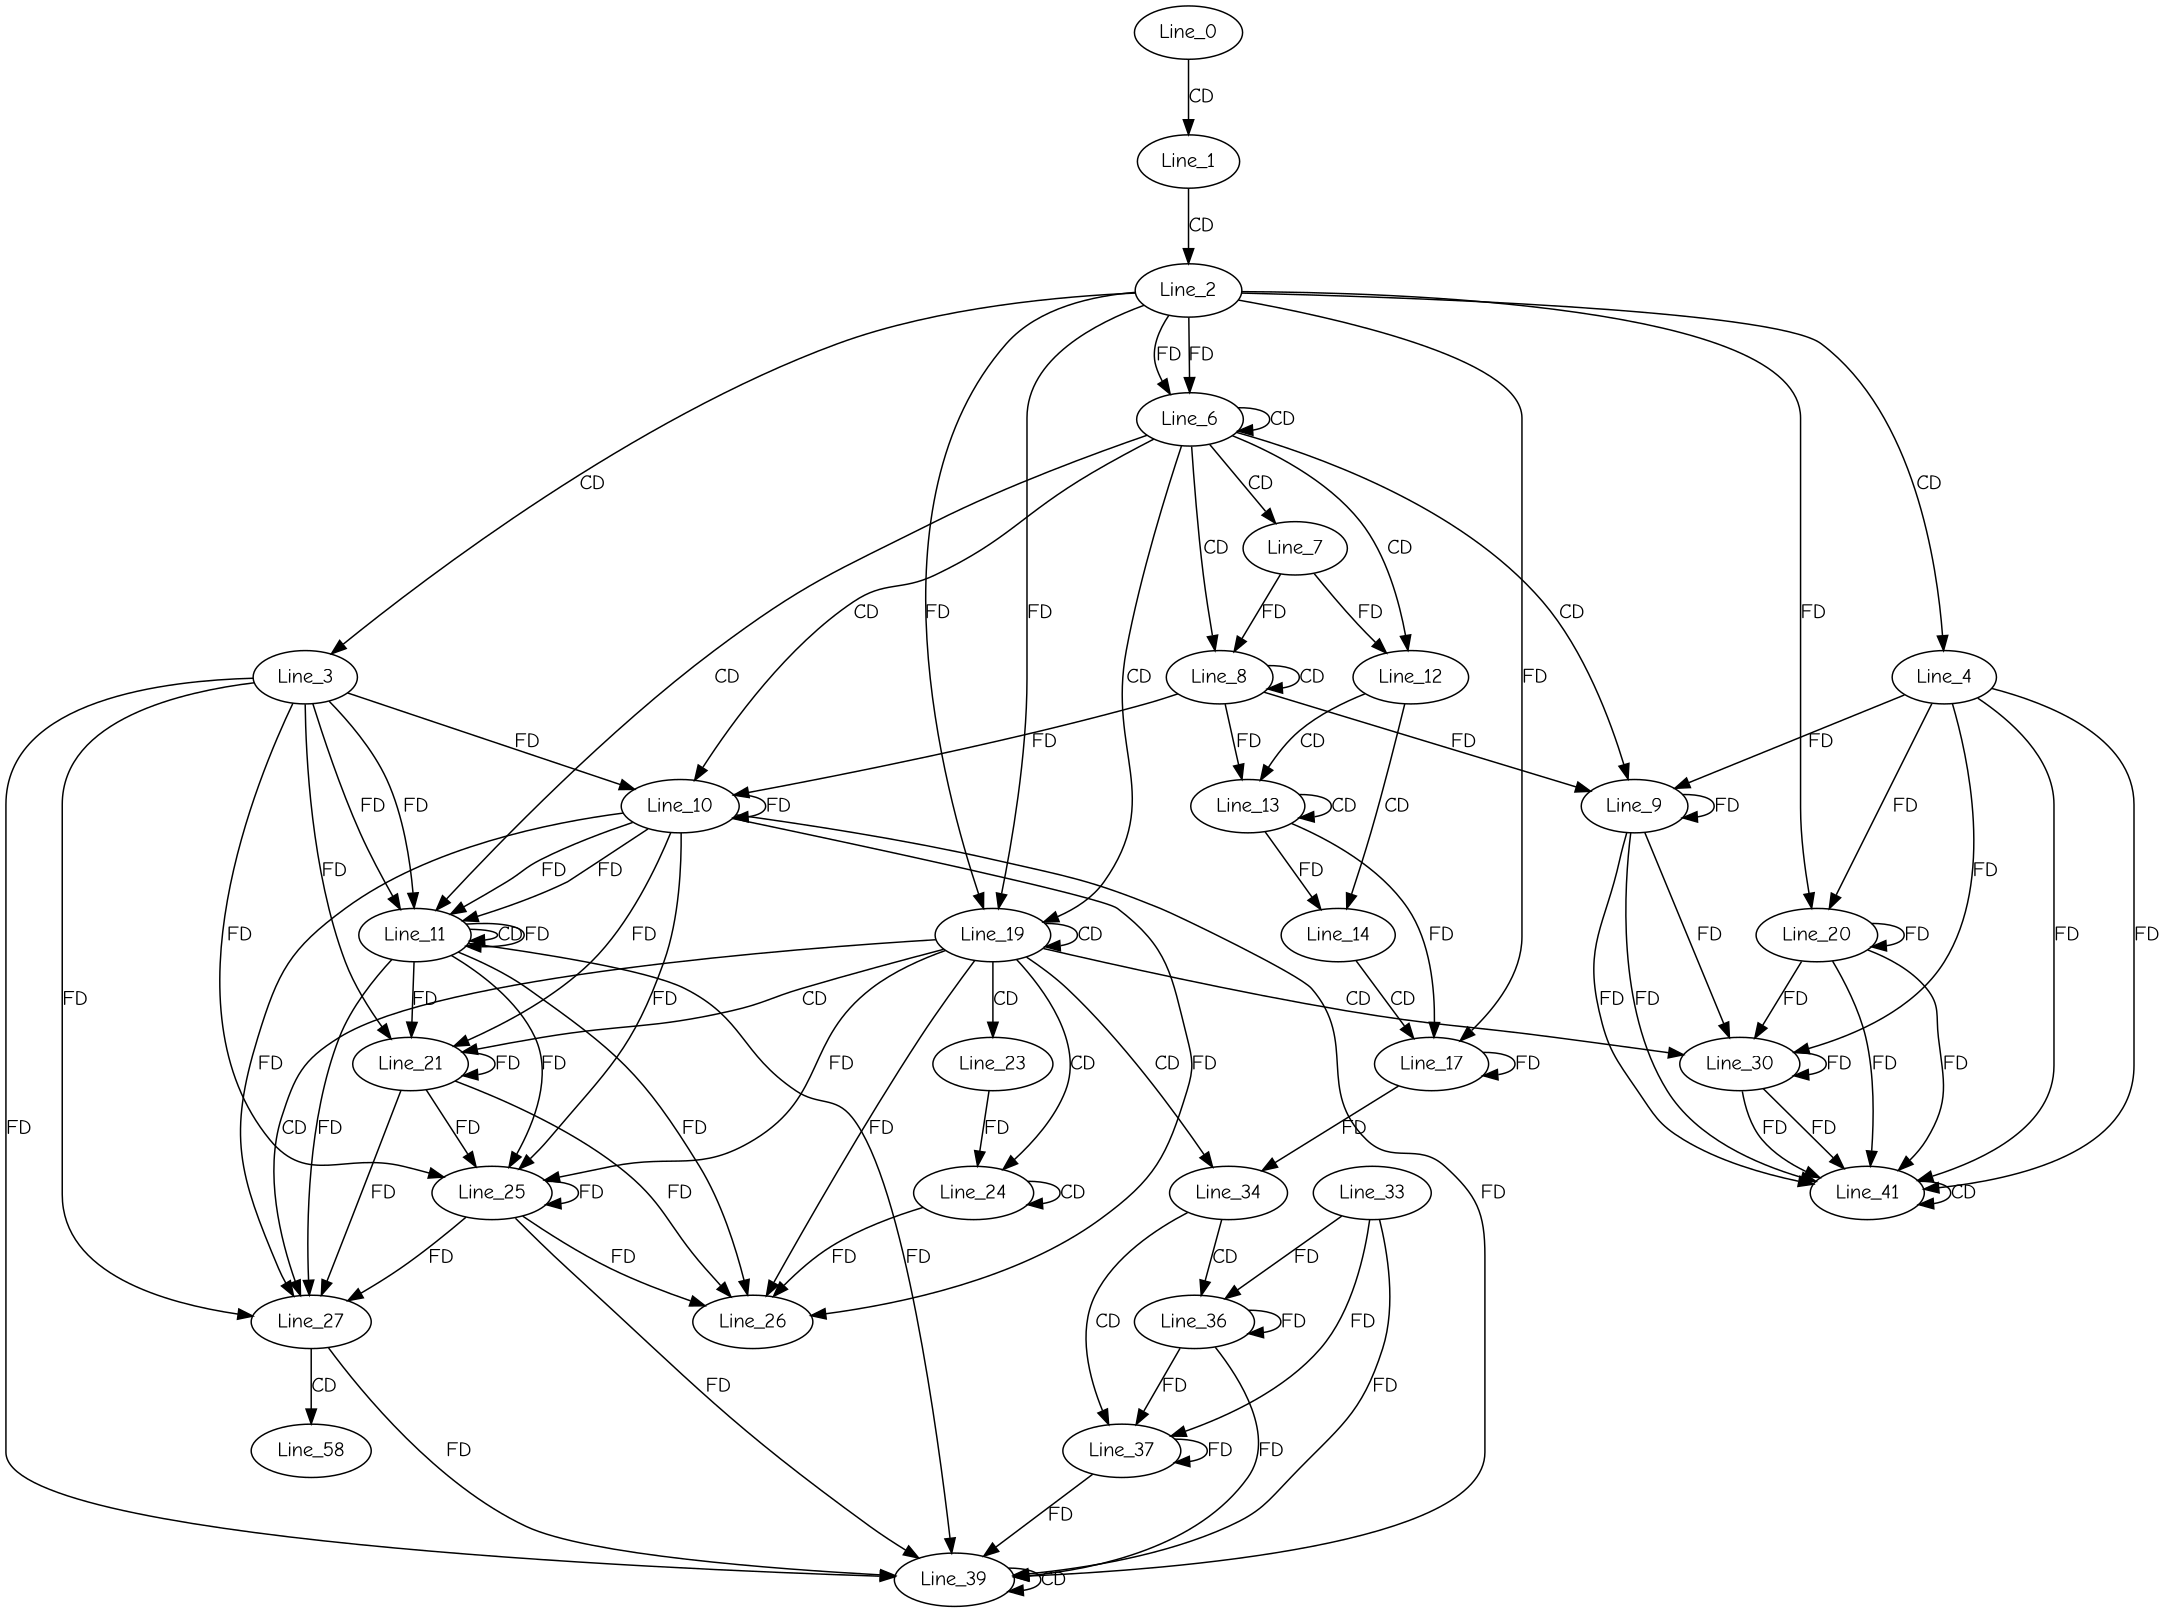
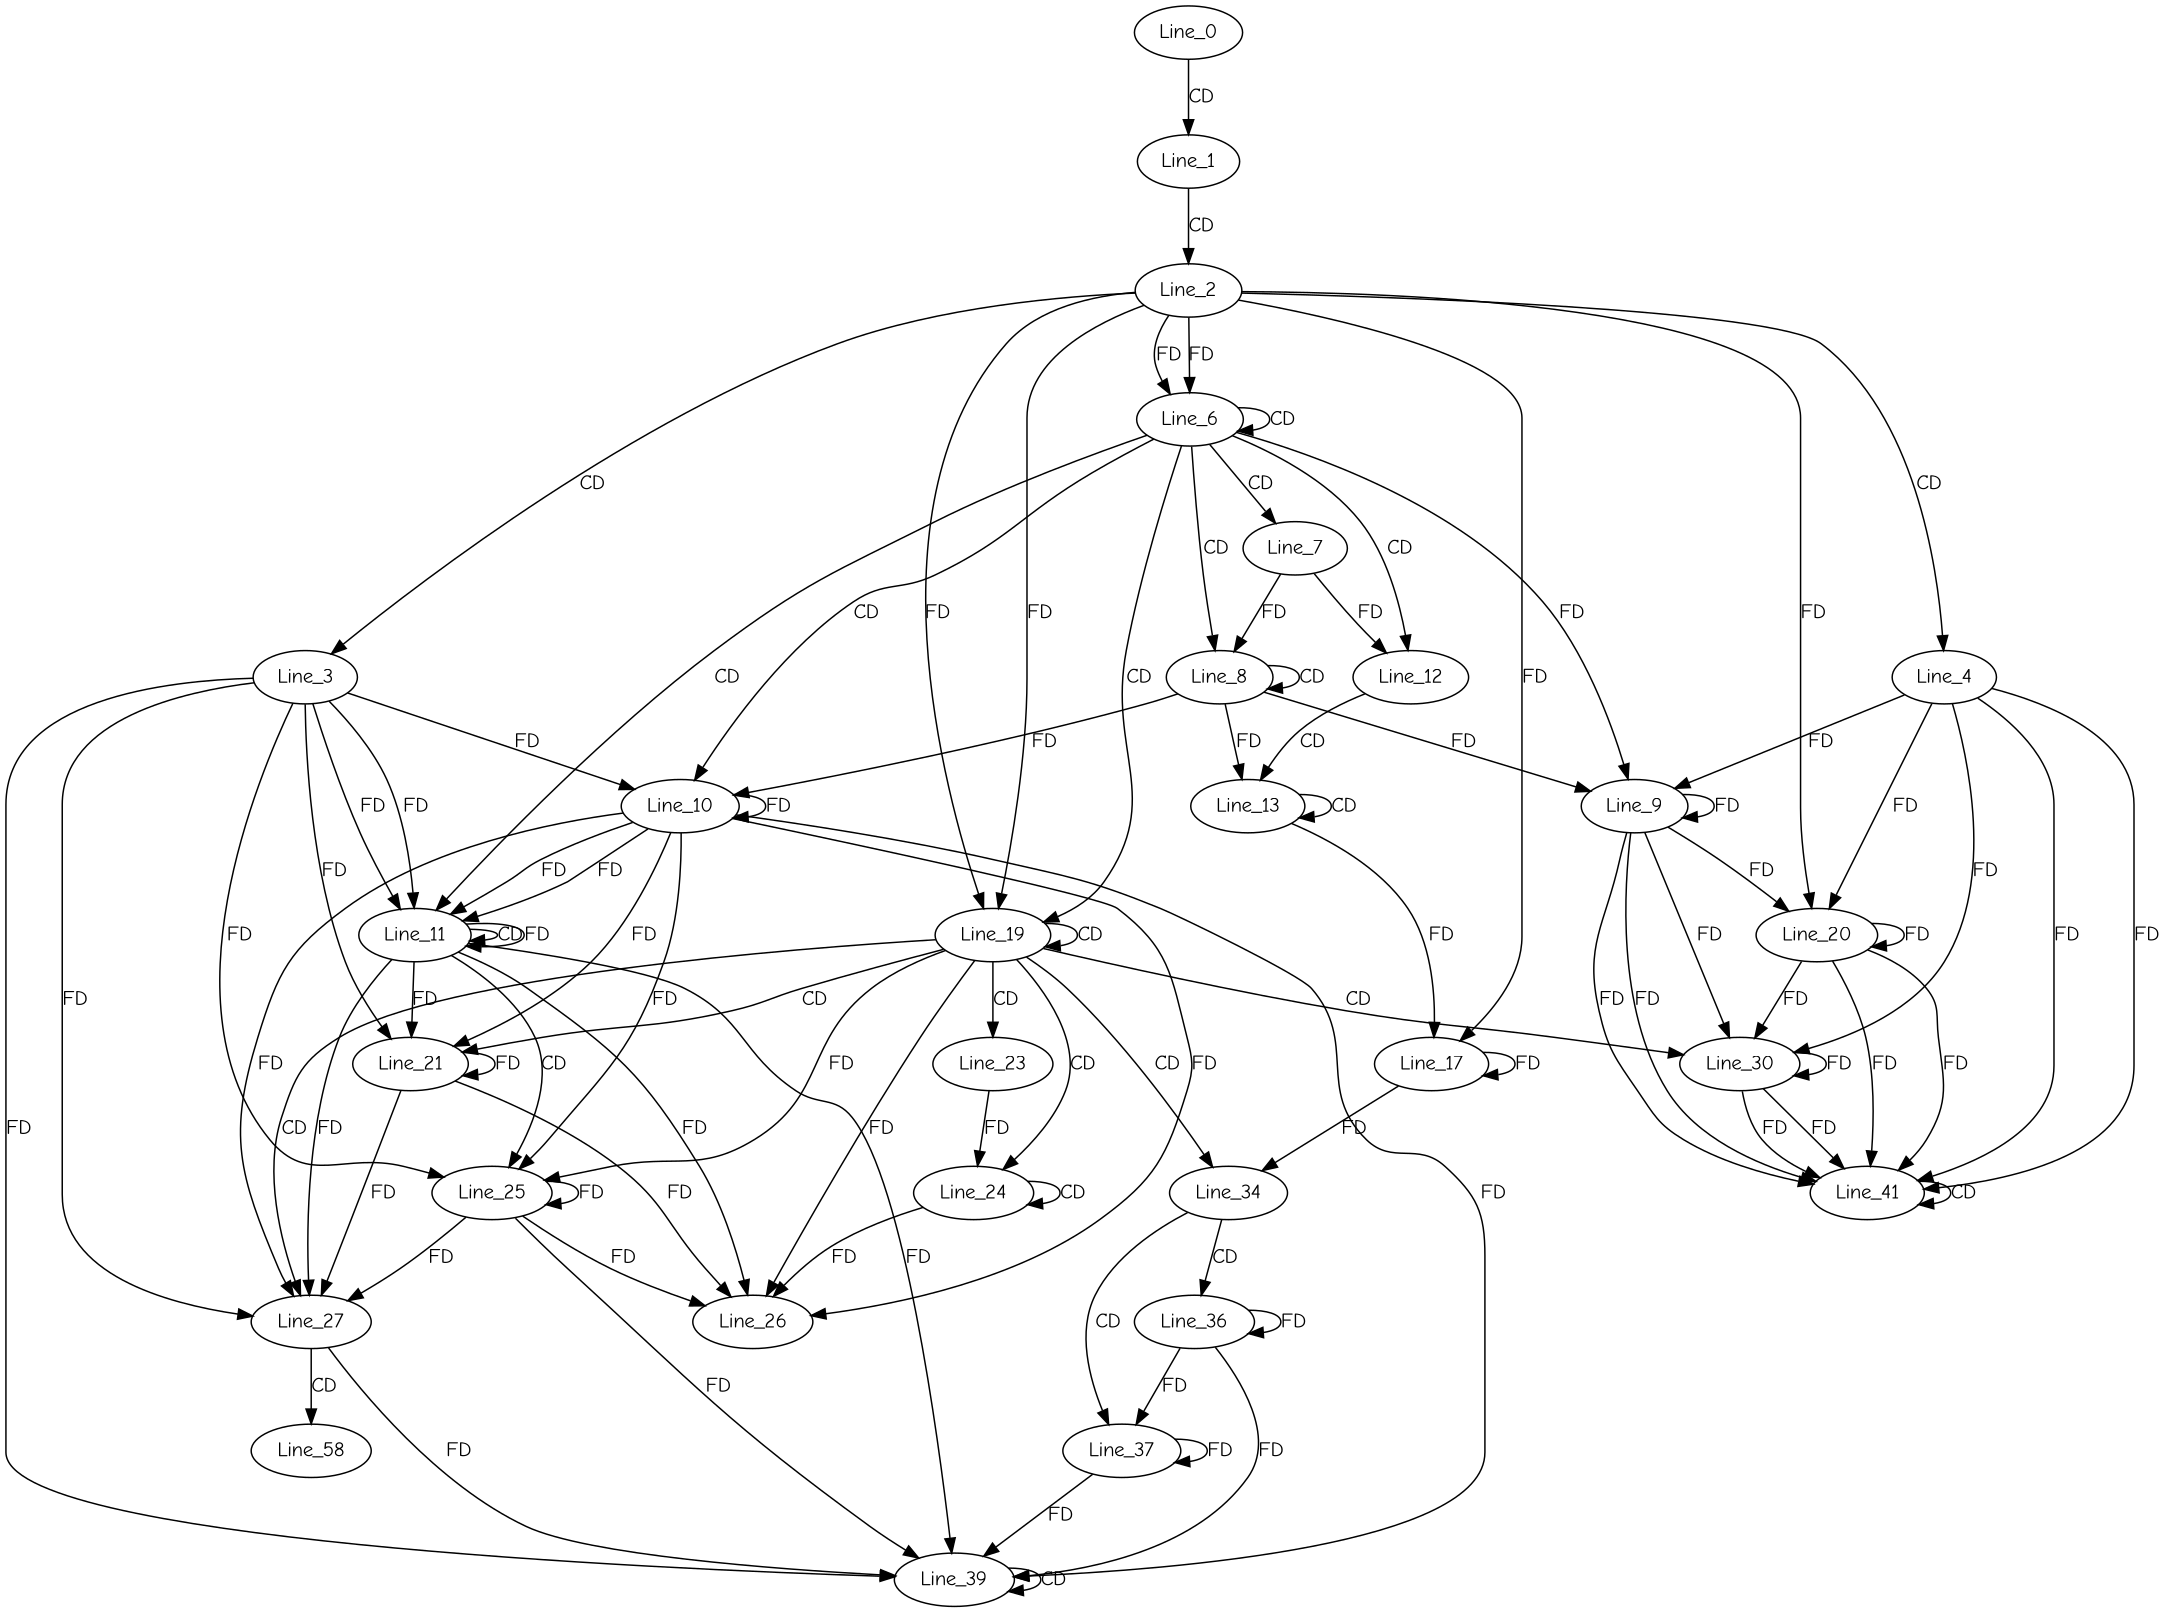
(1572, 613) -> (1572, 613)
none -> (1724, 863)
(1338, 935) -> none
(554, 1064) -> (554, 1064)
(447, 1122) -> none
(1372, 1193) -> none
